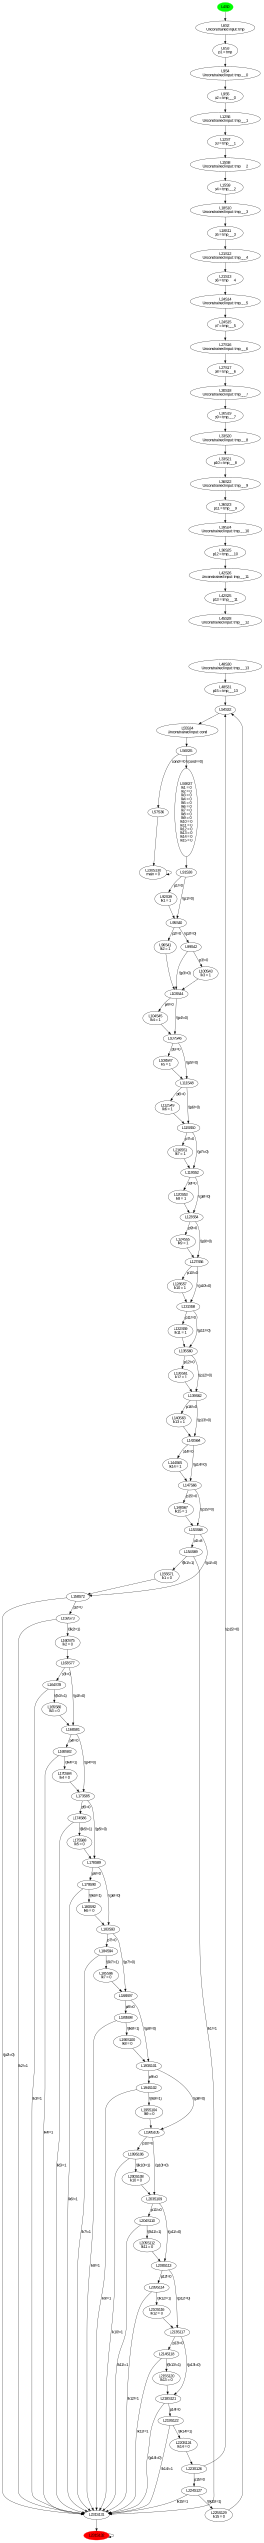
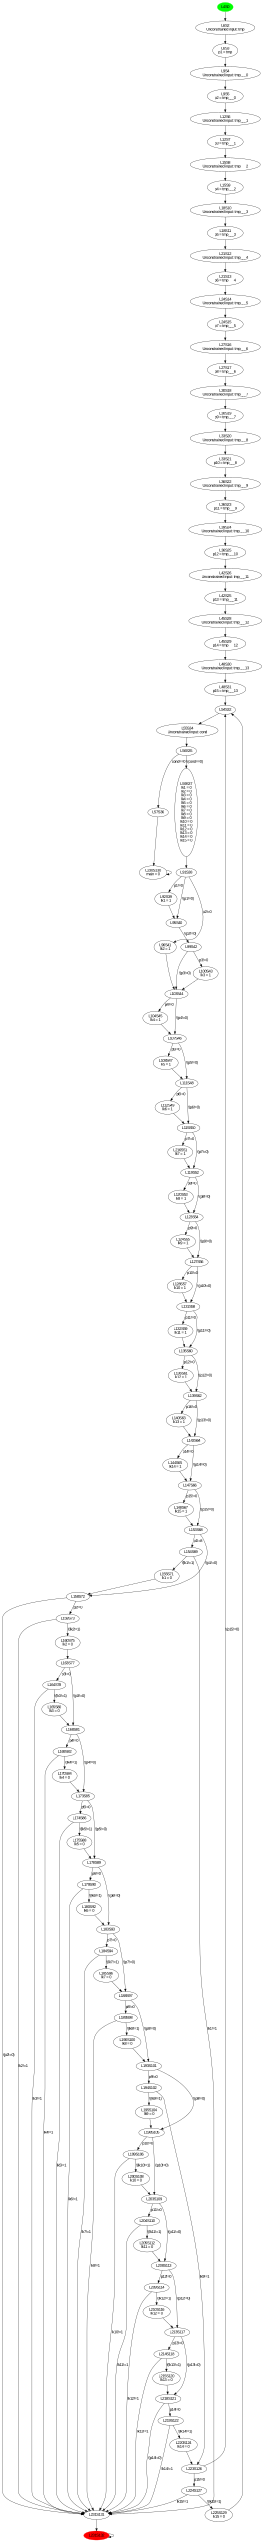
none -> (225, 644)
(172, 933) -> (203, 917)
(103, 2289) -> (199, 2274)
